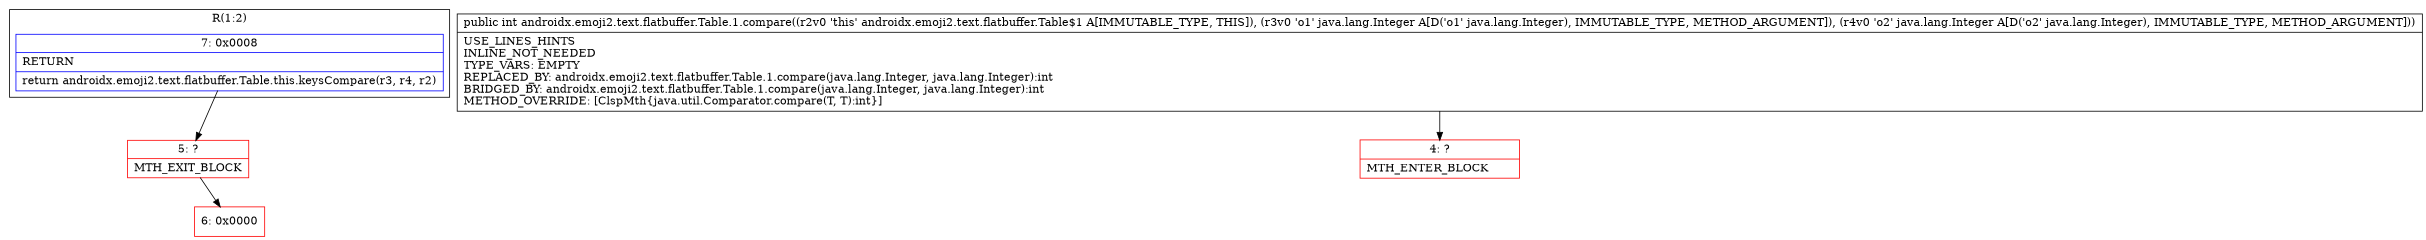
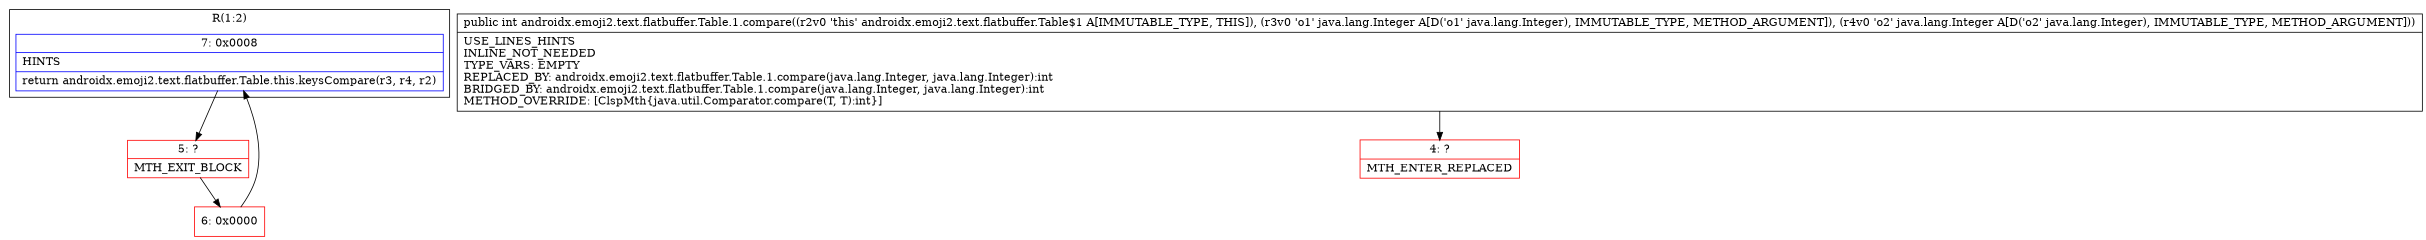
(48, 62) -> (42, 62)
none -> (259, 154)
(1428, 168) -> (1440, 168)
